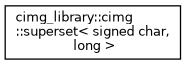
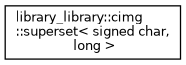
(93, 32) -> (93, 32)
